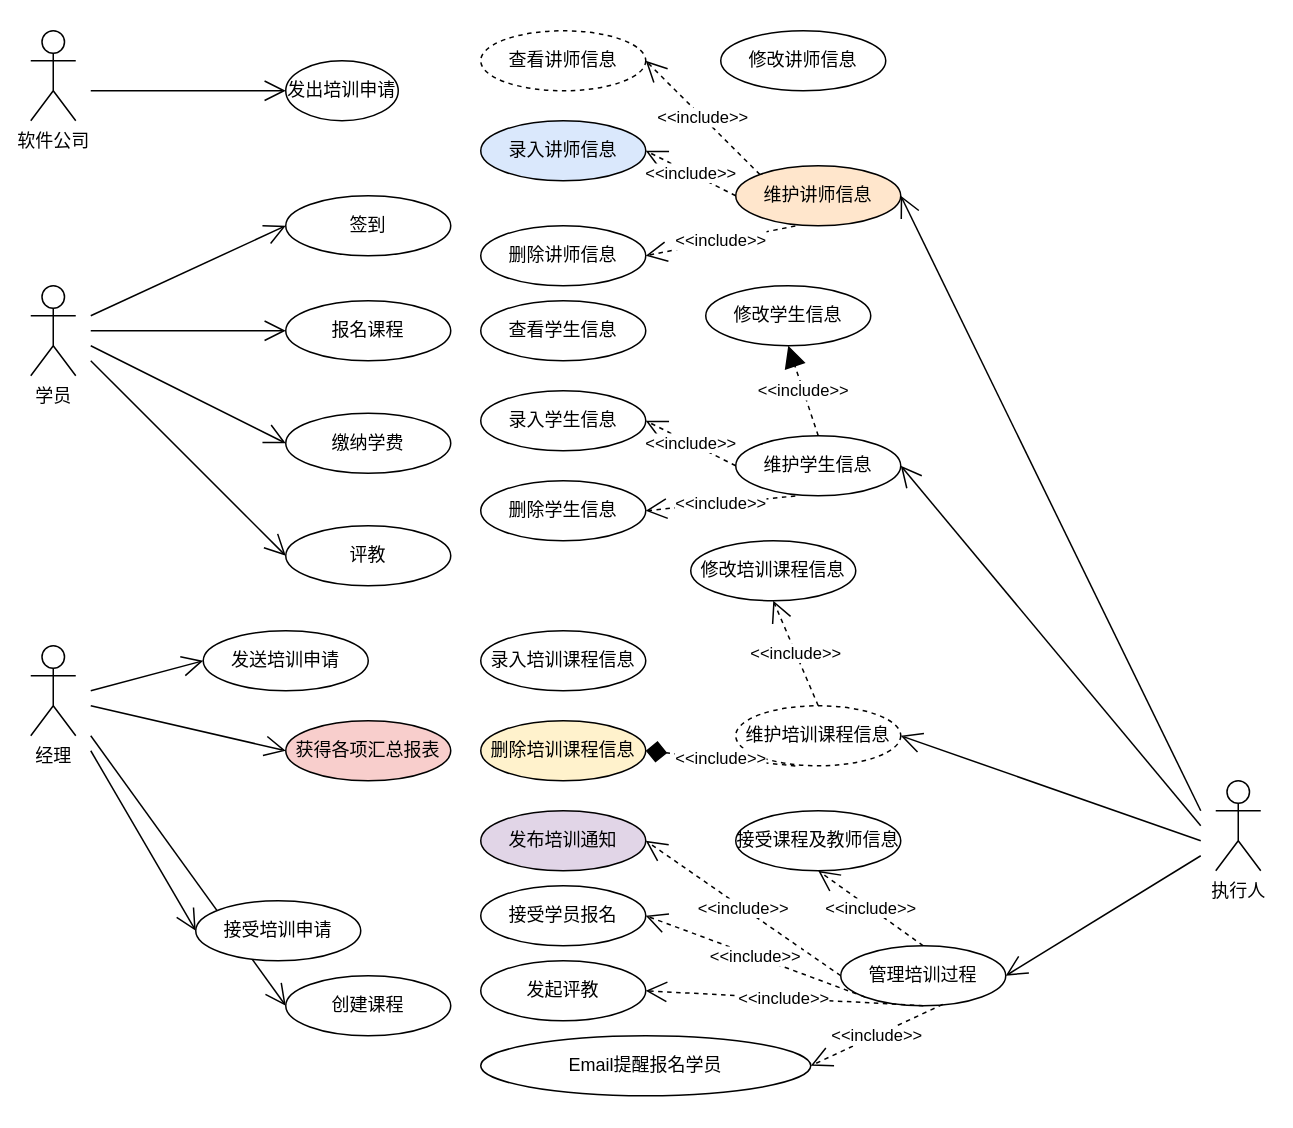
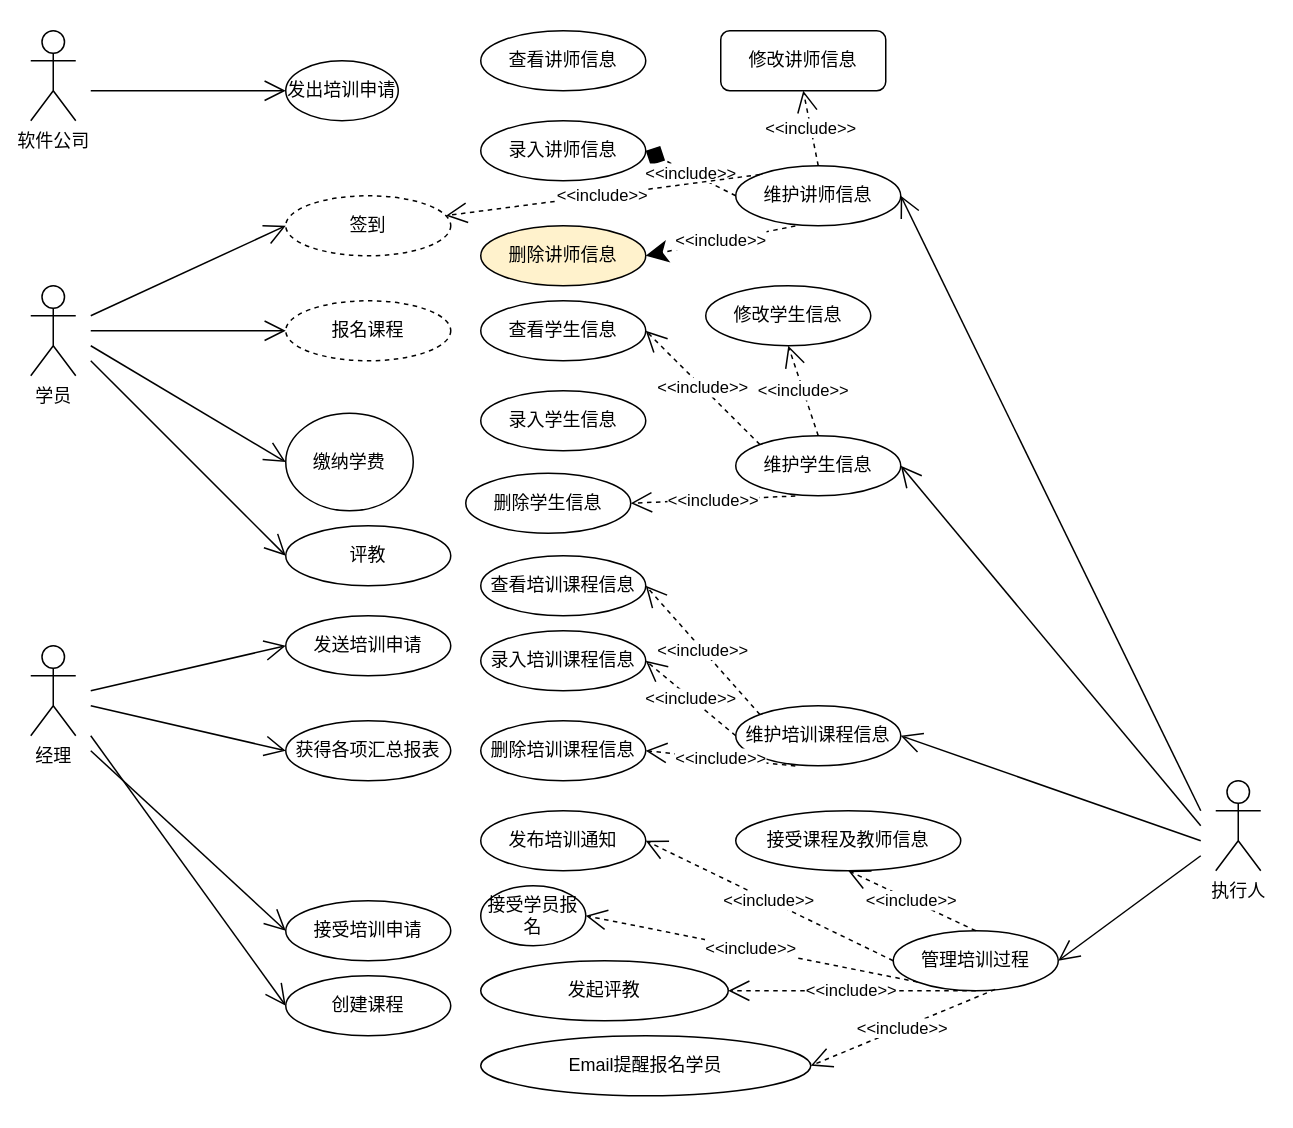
(563, 61) -> (563, 61)
(803, 61) -> (803, 61)
(704, 119) -> (605, 195)
none -> (811, 130)
(563, 151) -> (563, 151)
(658, 157) -> (665, 160)
(818, 196) -> (818, 196)
(368, 226) -> (368, 226)
(657, 254) -> (664, 252)
(563, 256) -> (563, 256)
(368, 331) -> (368, 331)
(795, 367) -> (792, 358)
none -> (704, 389)
(368, 443) -> (350, 462)
(708, 452) -> none
(563, 511) -> (548, 503)
(773, 571) -> none
none -> (563, 586)
none -> (704, 651)
(796, 655) -> none
(286, 661) -> (368, 646)
none -> (692, 700)
(818, 736) -> (818, 736)
(368, 751) -> (368, 751)
(563, 751) -> (563, 751)
(667, 753) -> (658, 752)
(563, 841) -> (563, 841)
(818, 841) -> (848, 841)
(563, 916) -> (533, 916)
(278, 931) -> (368, 931)
(923, 976) -> (976, 961)
(563, 991) -> (605, 991)
